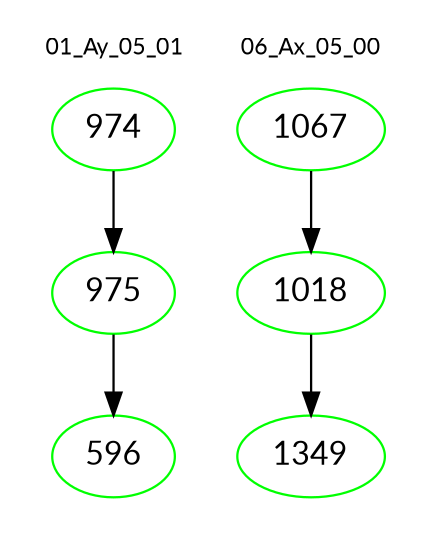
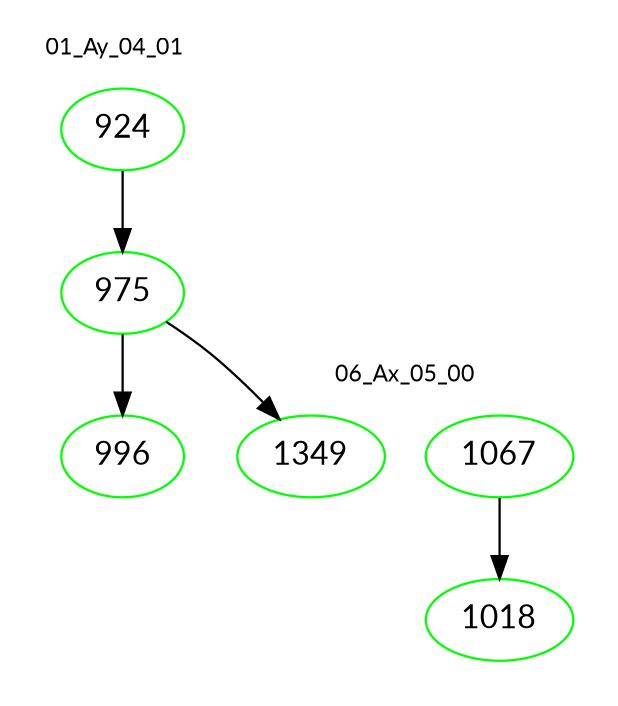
(115, 49) -> (115, 49)
(114, 129) -> (123, 129)
(311, 364) -> (236, 376)
(114, 456) -> (123, 456)
